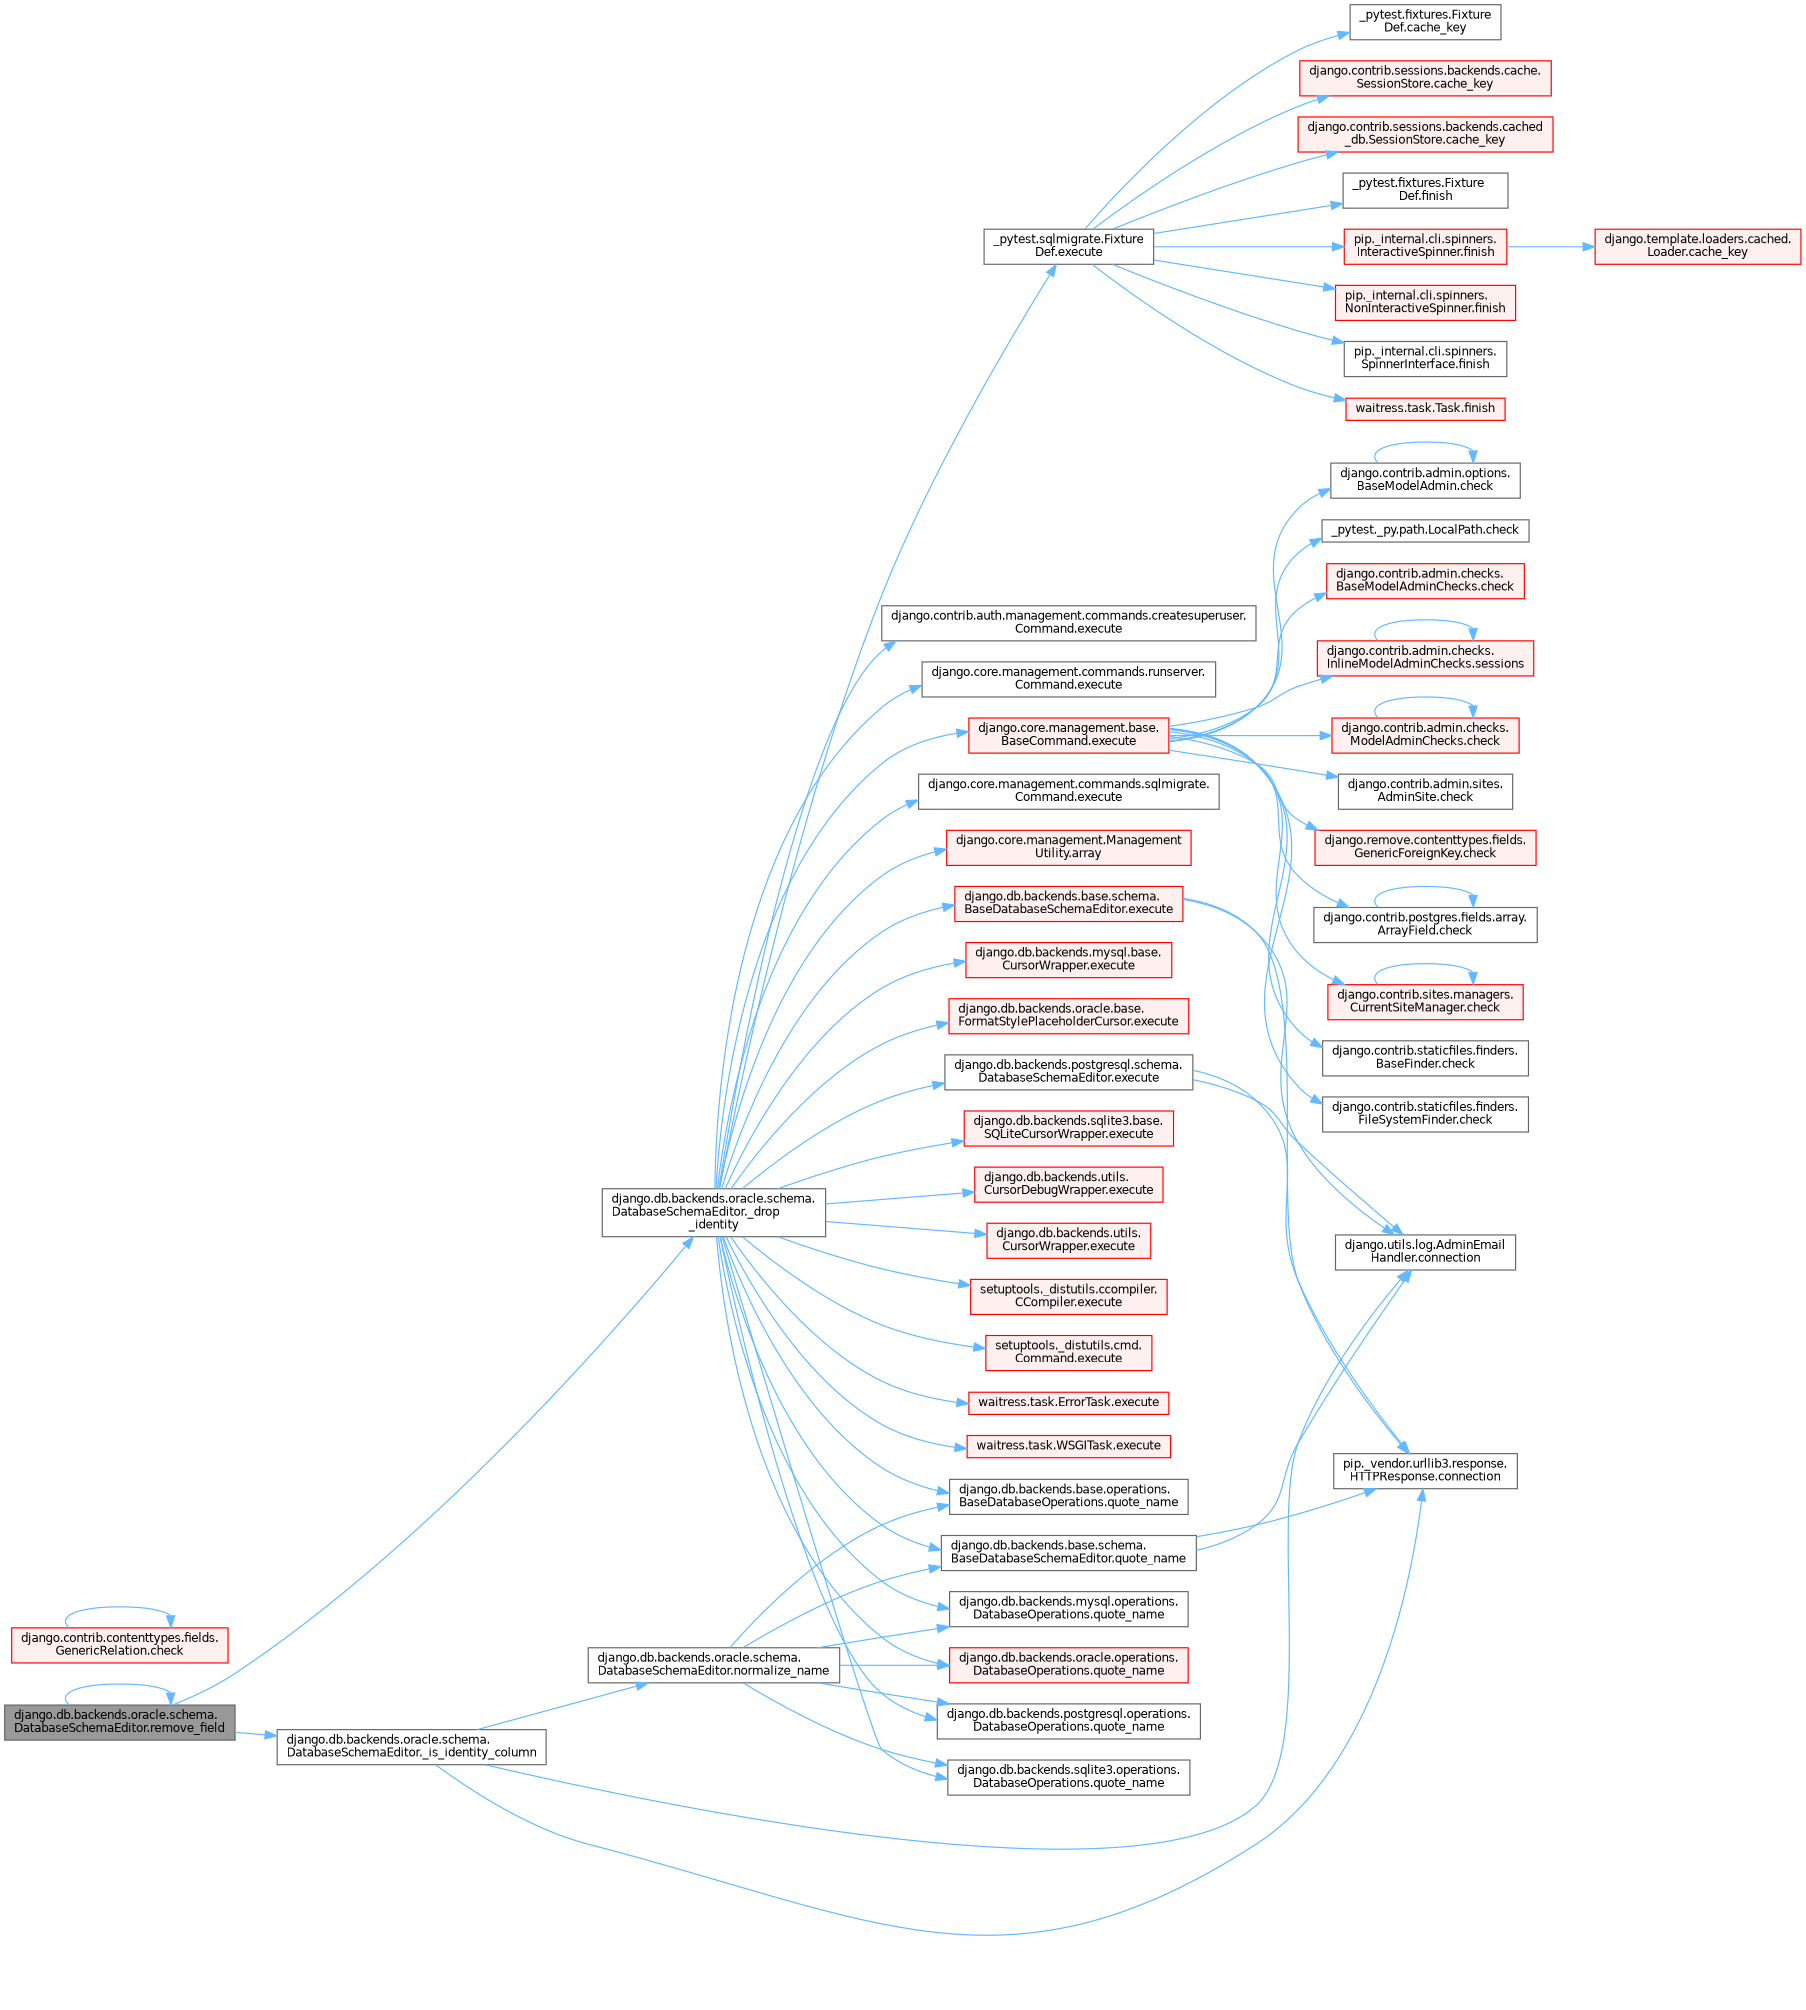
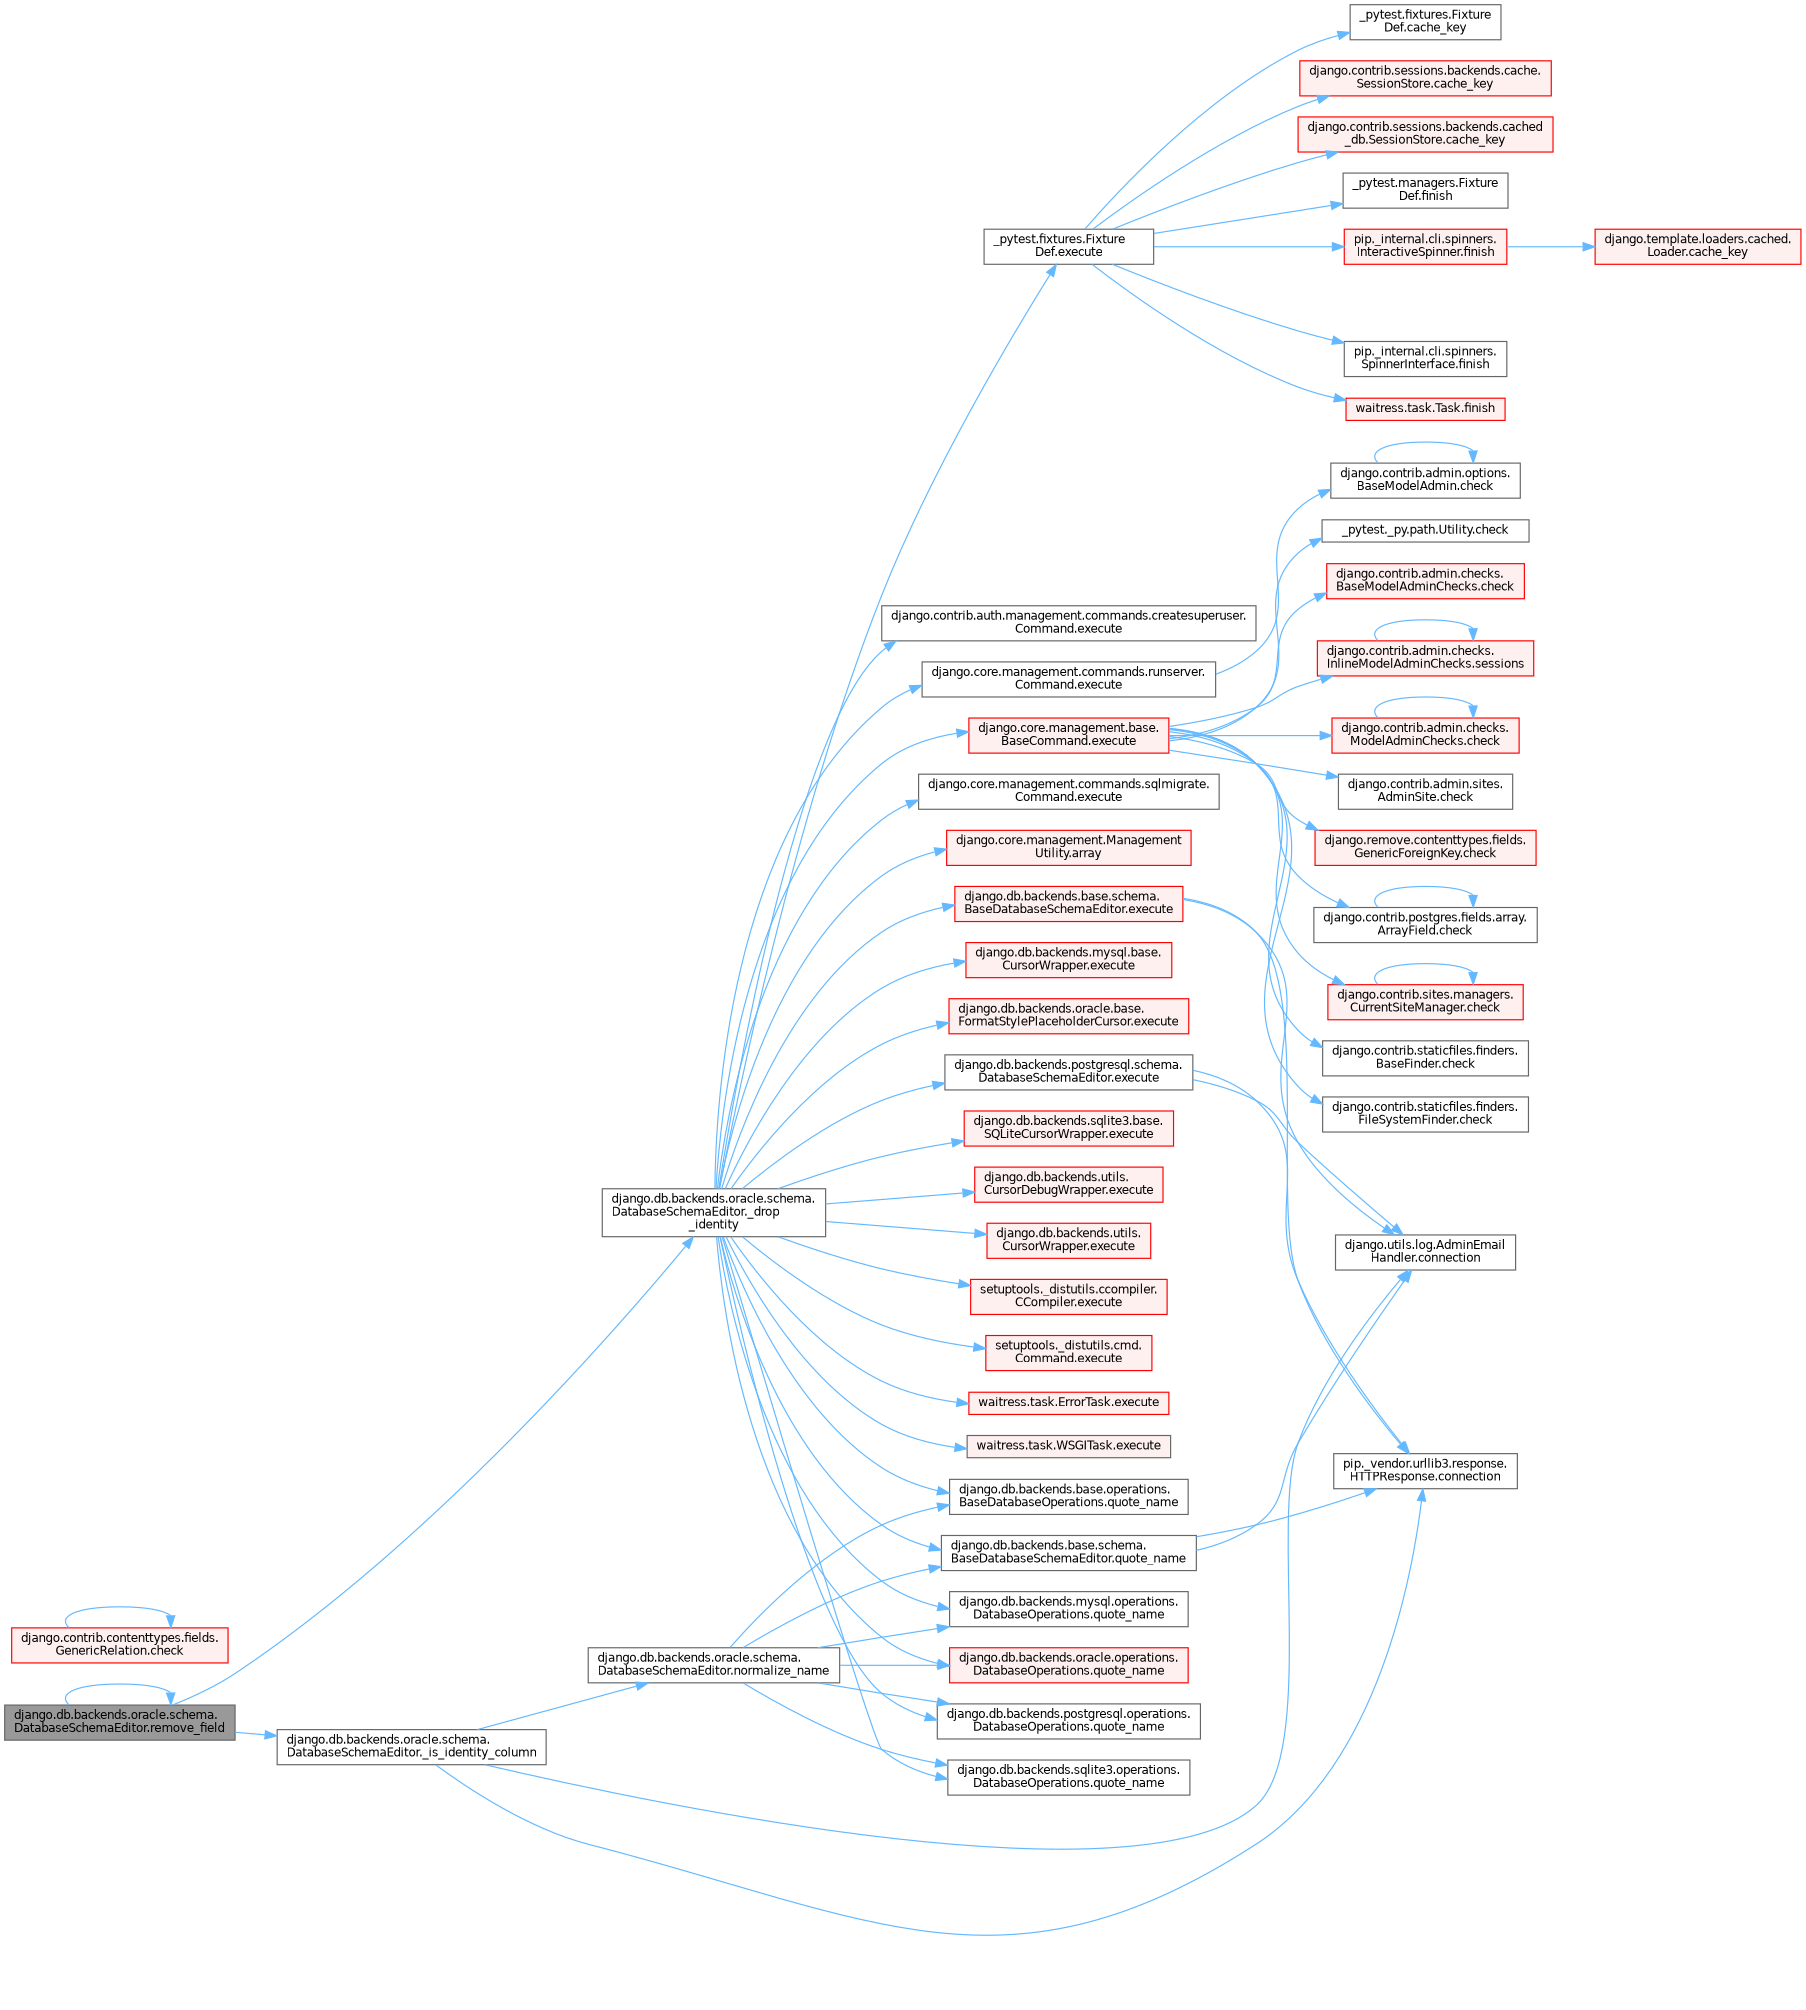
(1426, 191) -> (1426, 191)
(1069, 247) -> (1069, 247)
(1426, 303) -> none
(1426, 531) -> (1426, 531)
(1274, 576) -> (1277, 568)
(1069, 1447) -> (1069, 1447)
